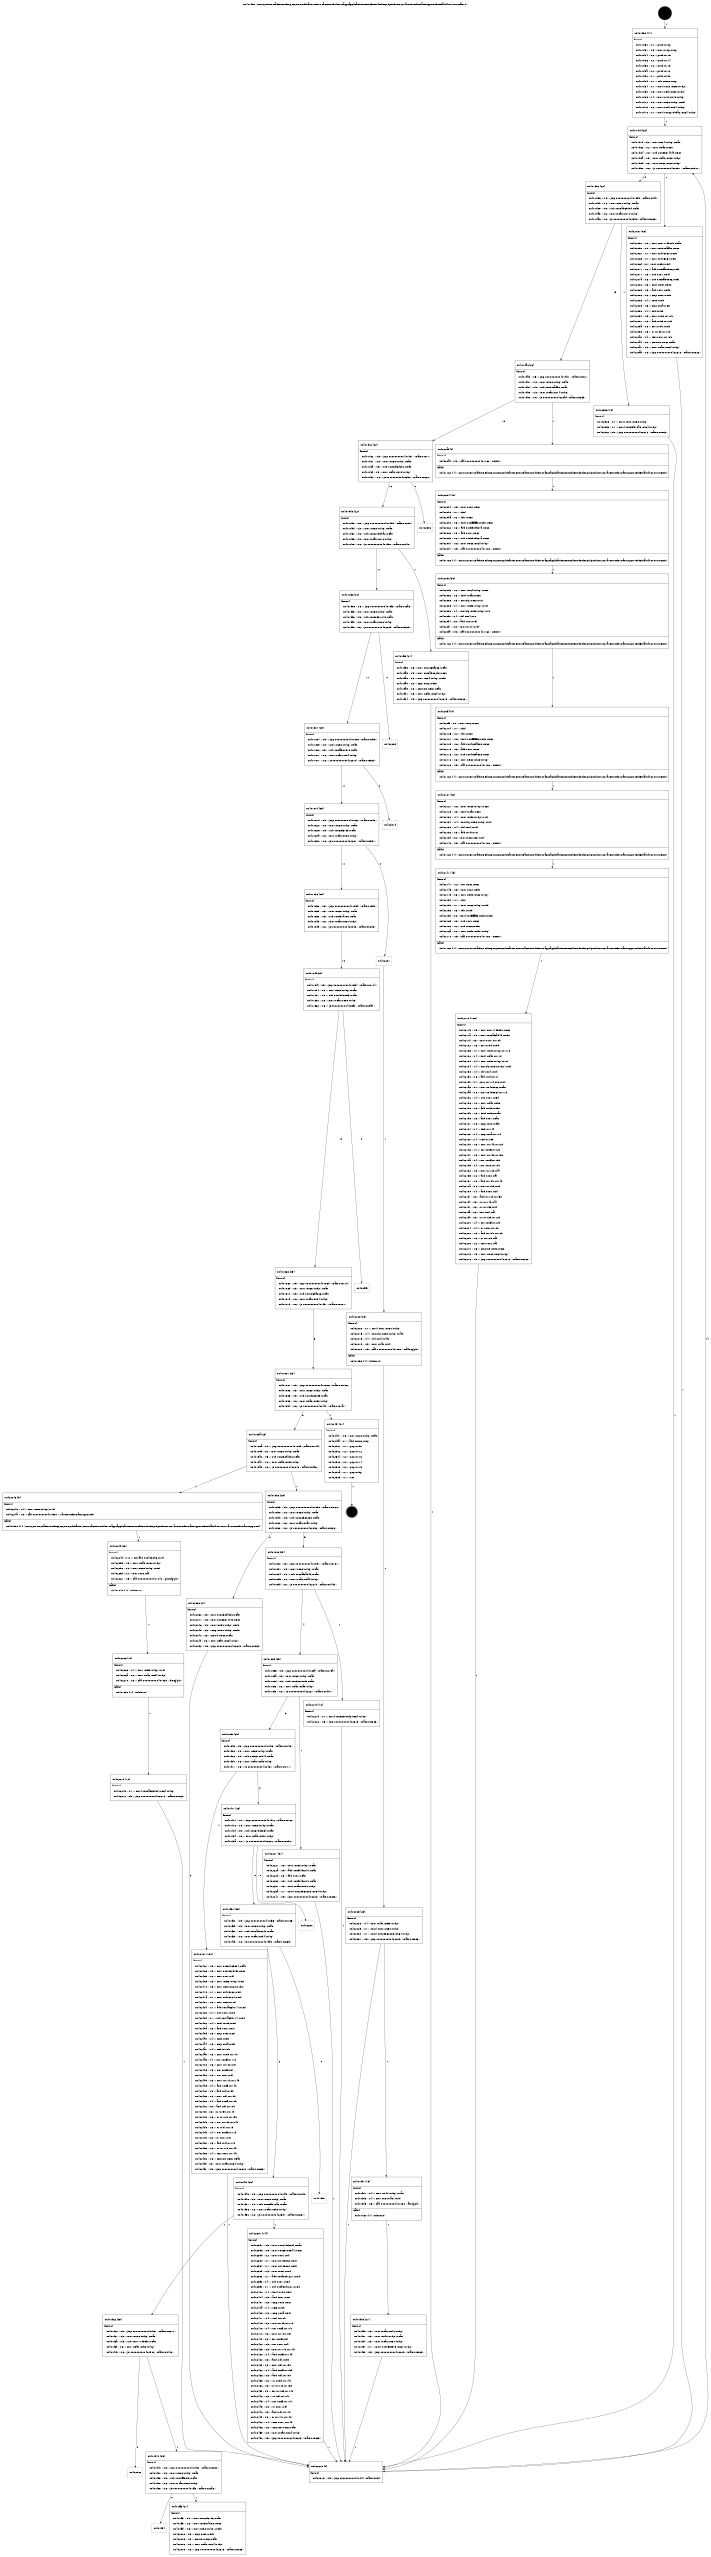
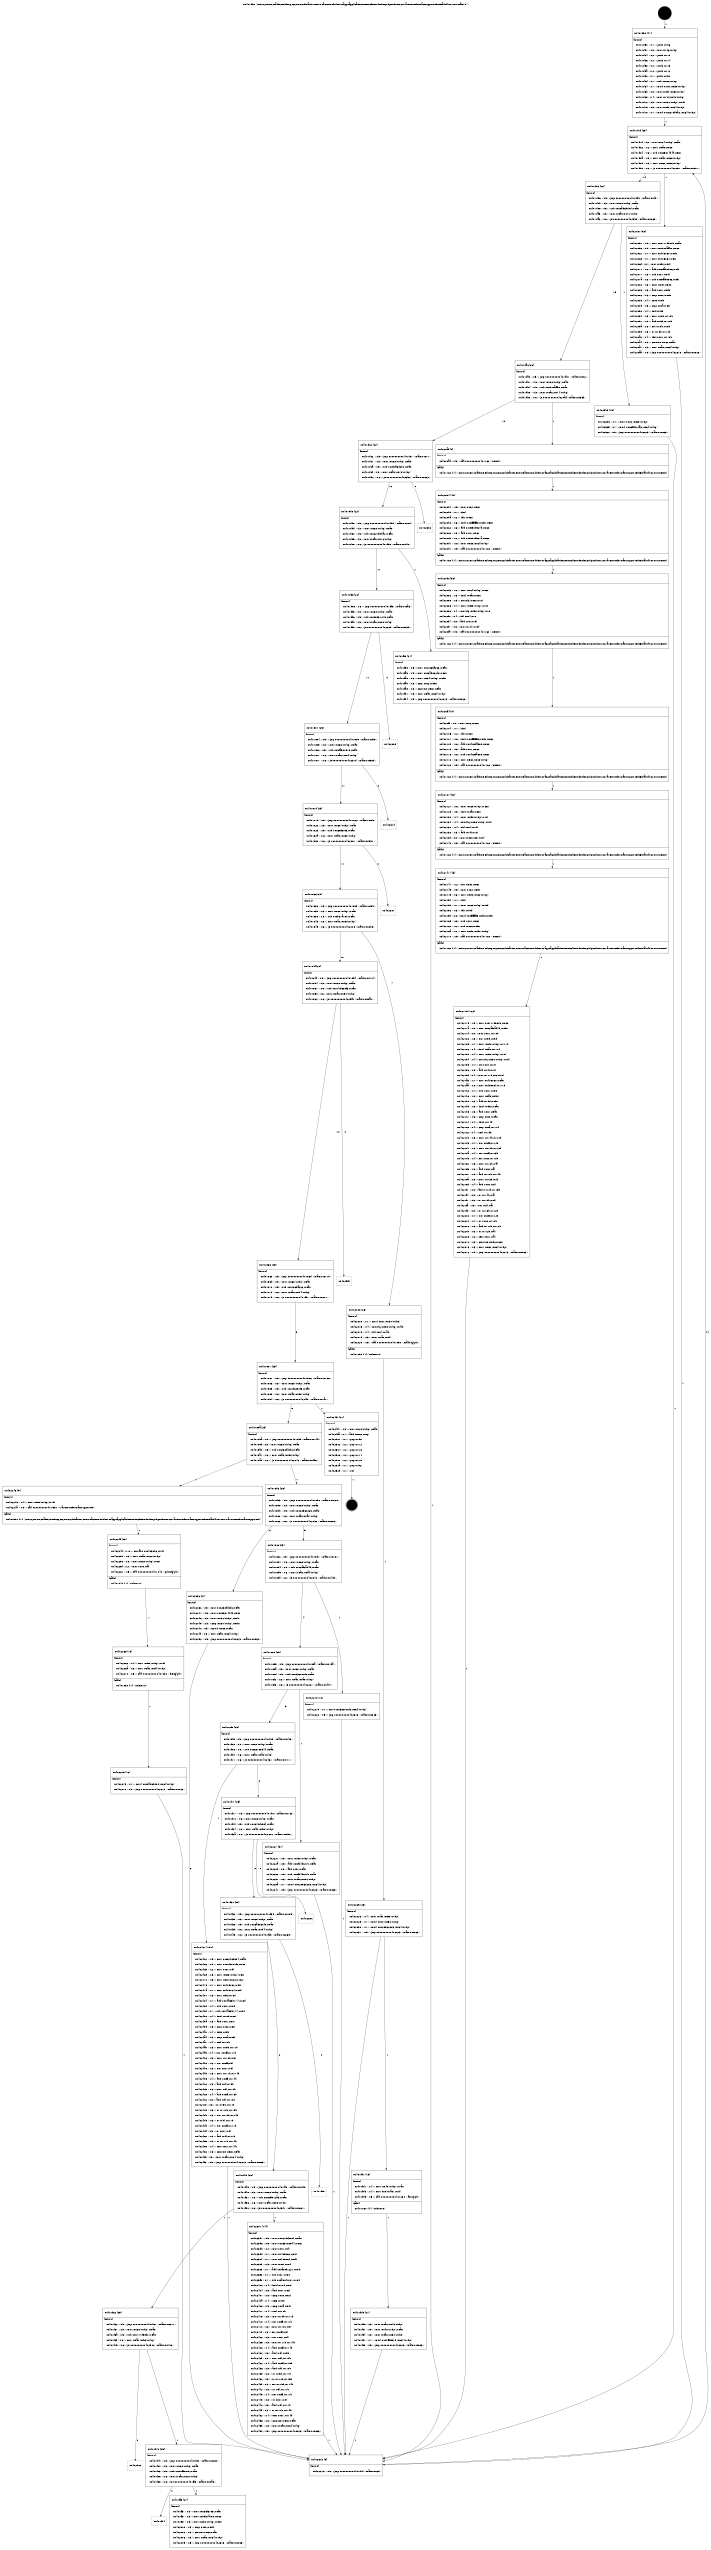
(384, 1138) -> (404, 1114)
